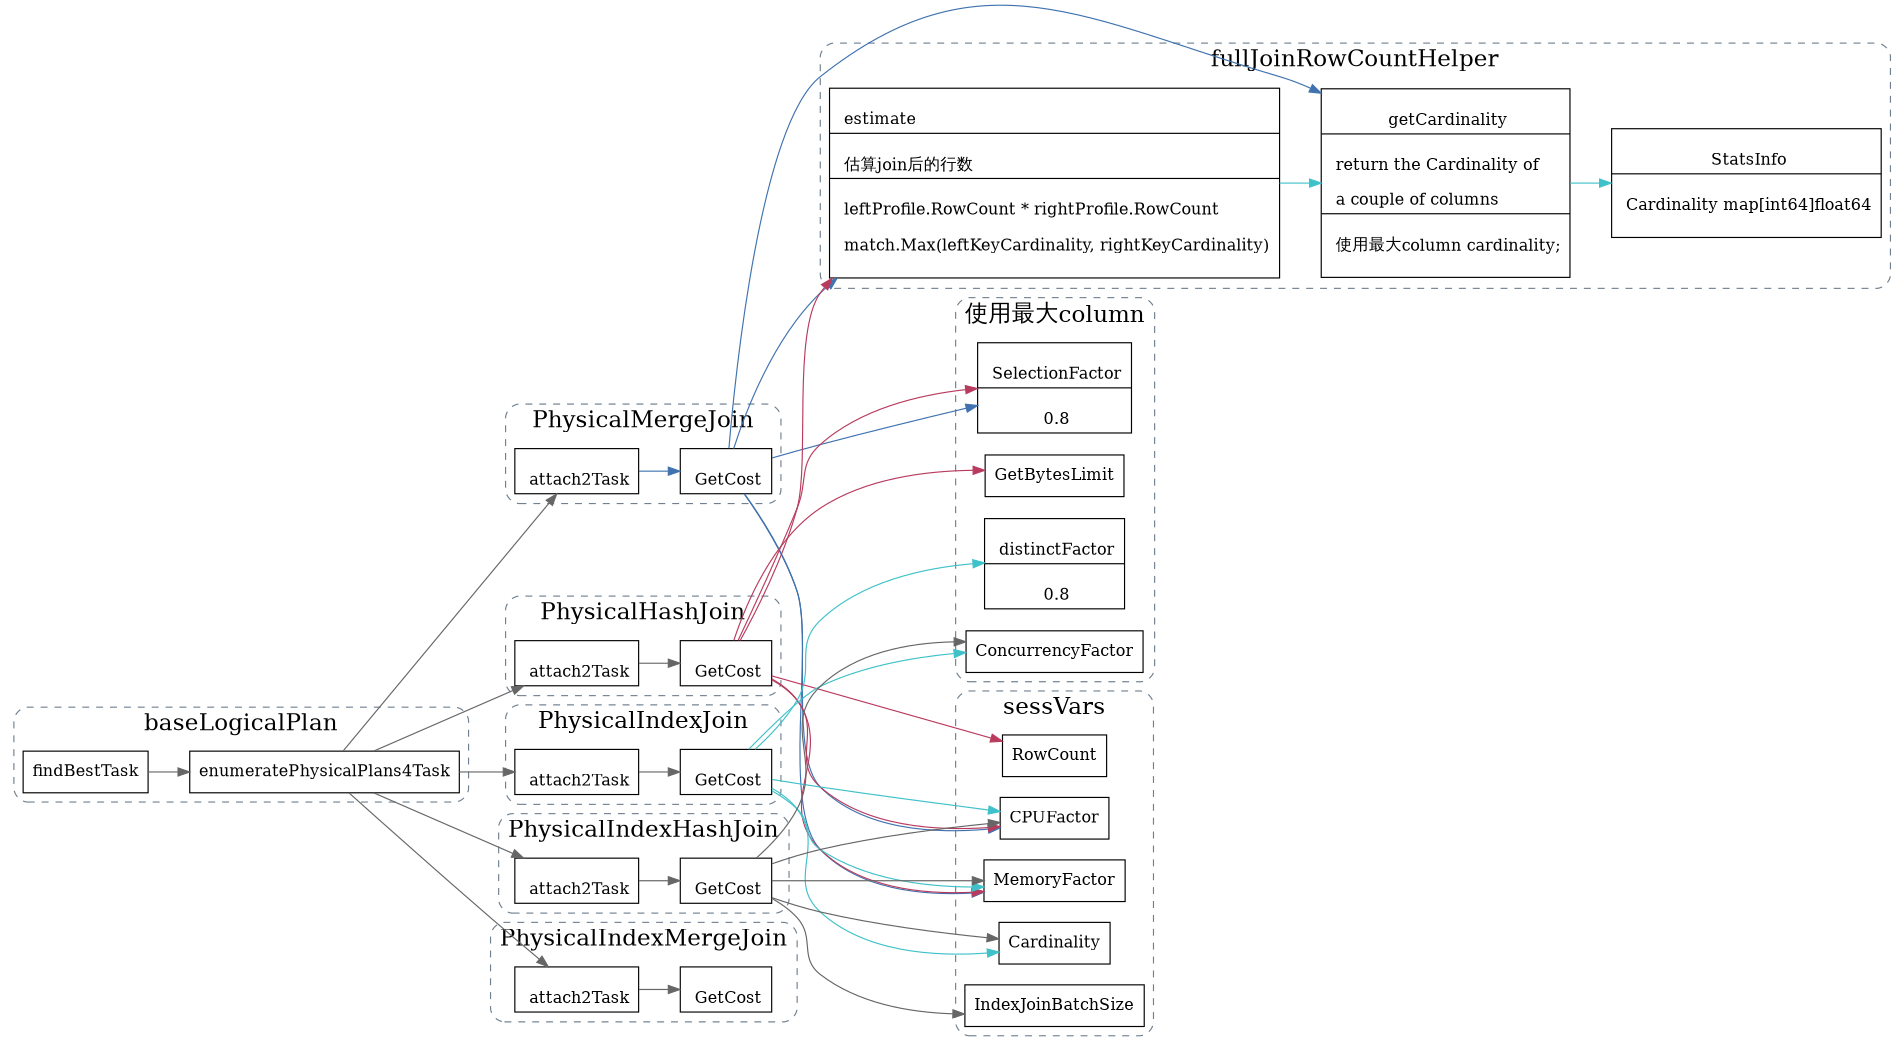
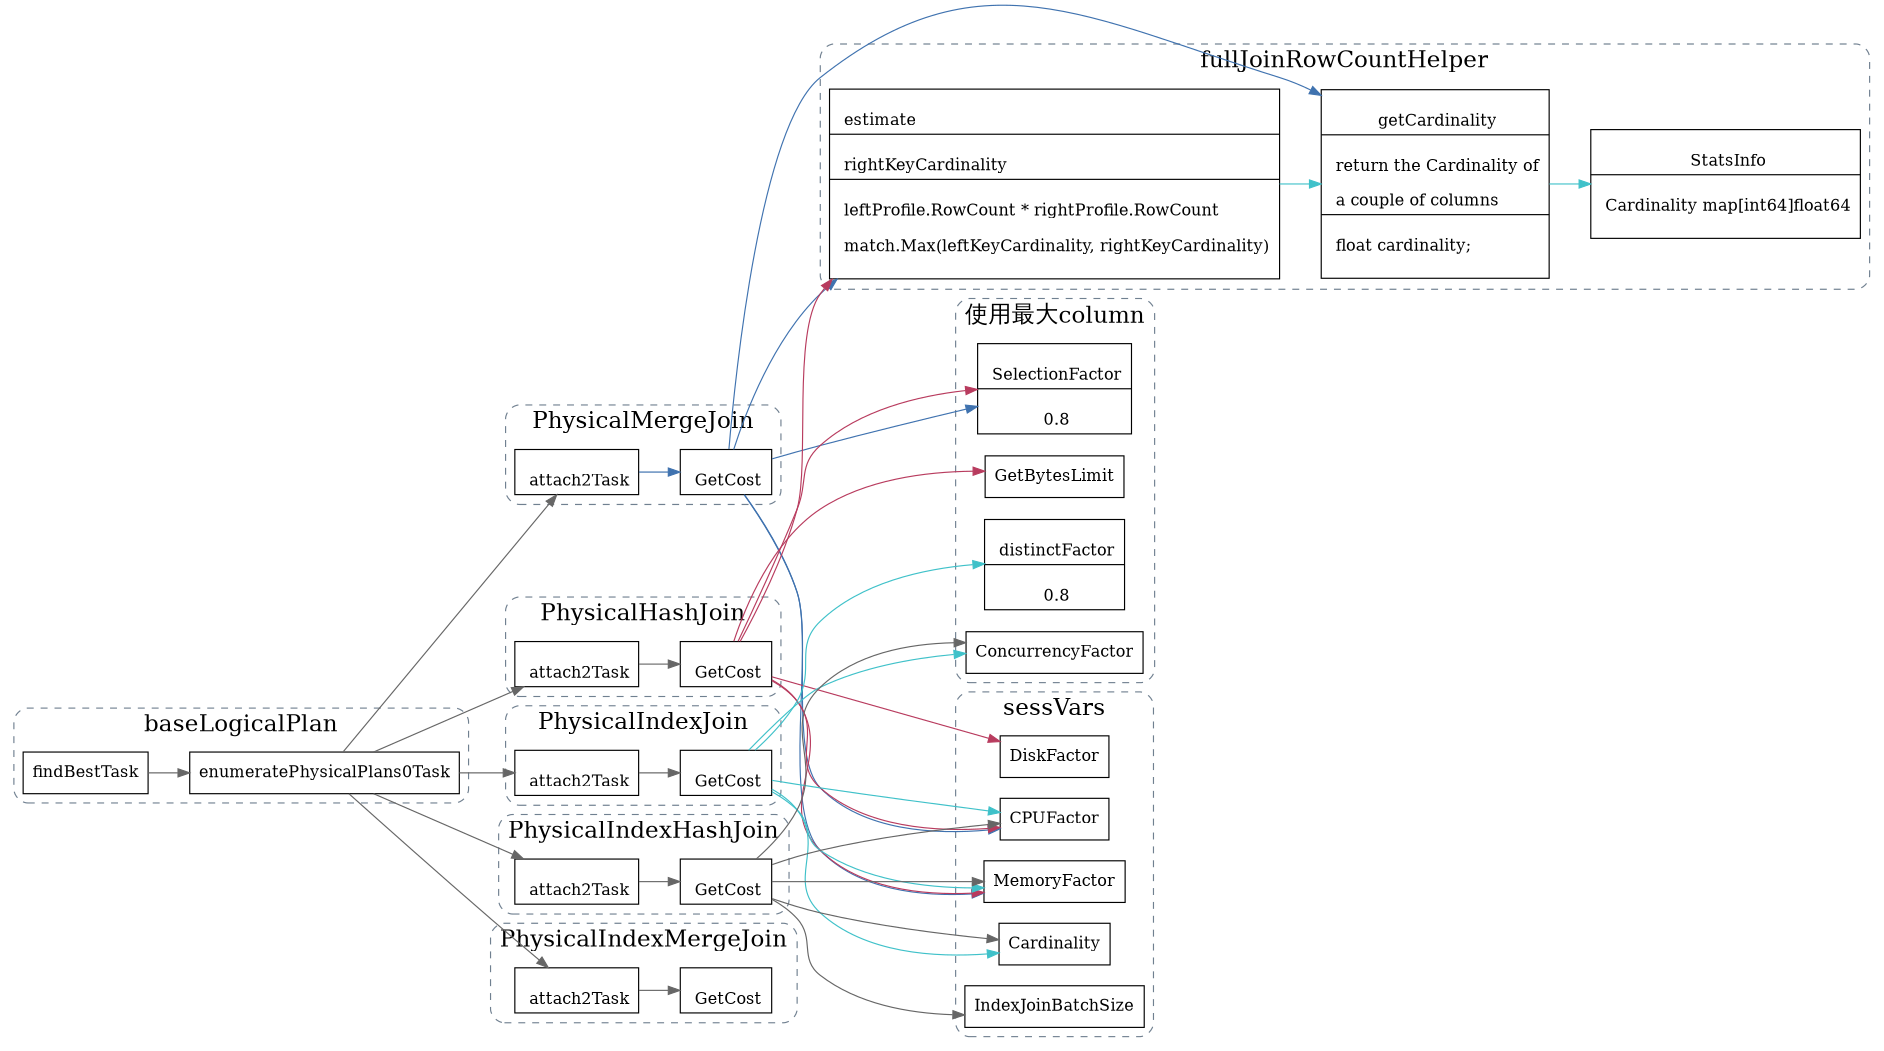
(906, 165) -> (923, 165)
(1446, 245) -> (1401, 246)
(1055, 756) -> (1055, 757)
(325, 772) -> (325, 773)
